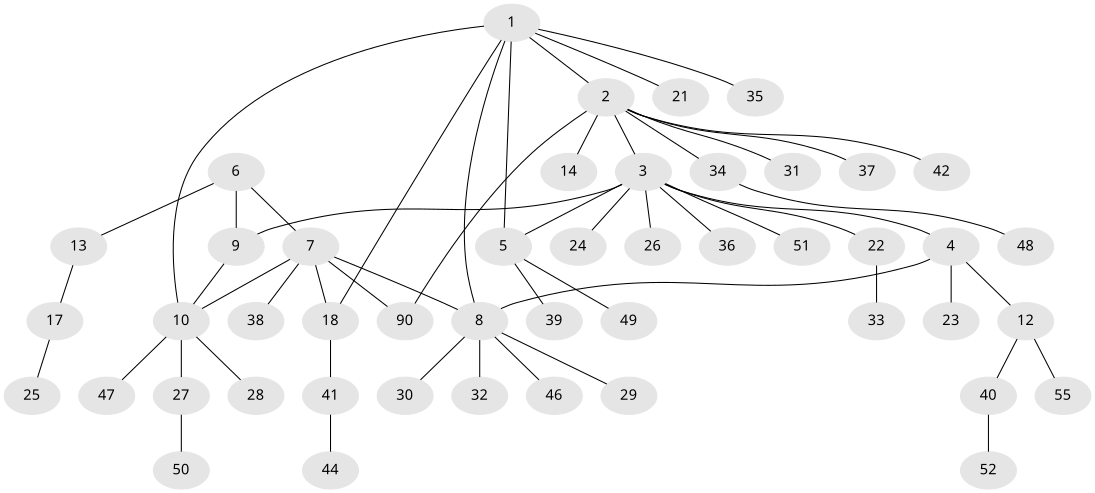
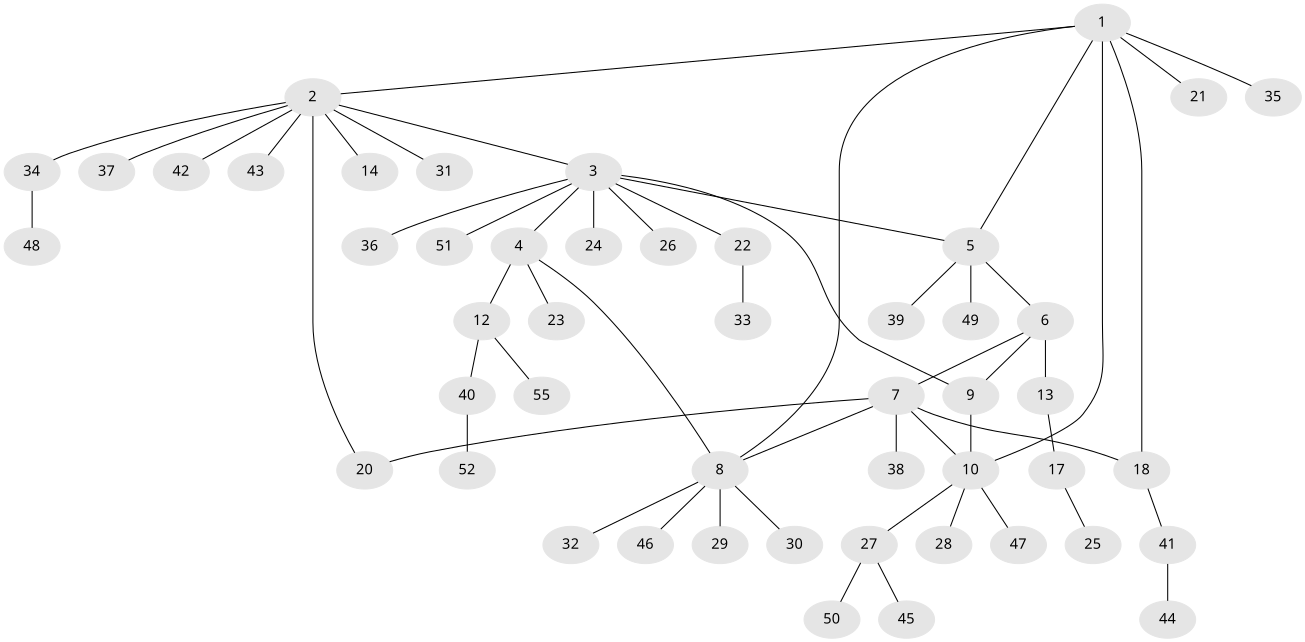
none -> (256, 172)
none -> (1008, 284)
(405, 321) -> (365, 470)
none -> (907, 620)
